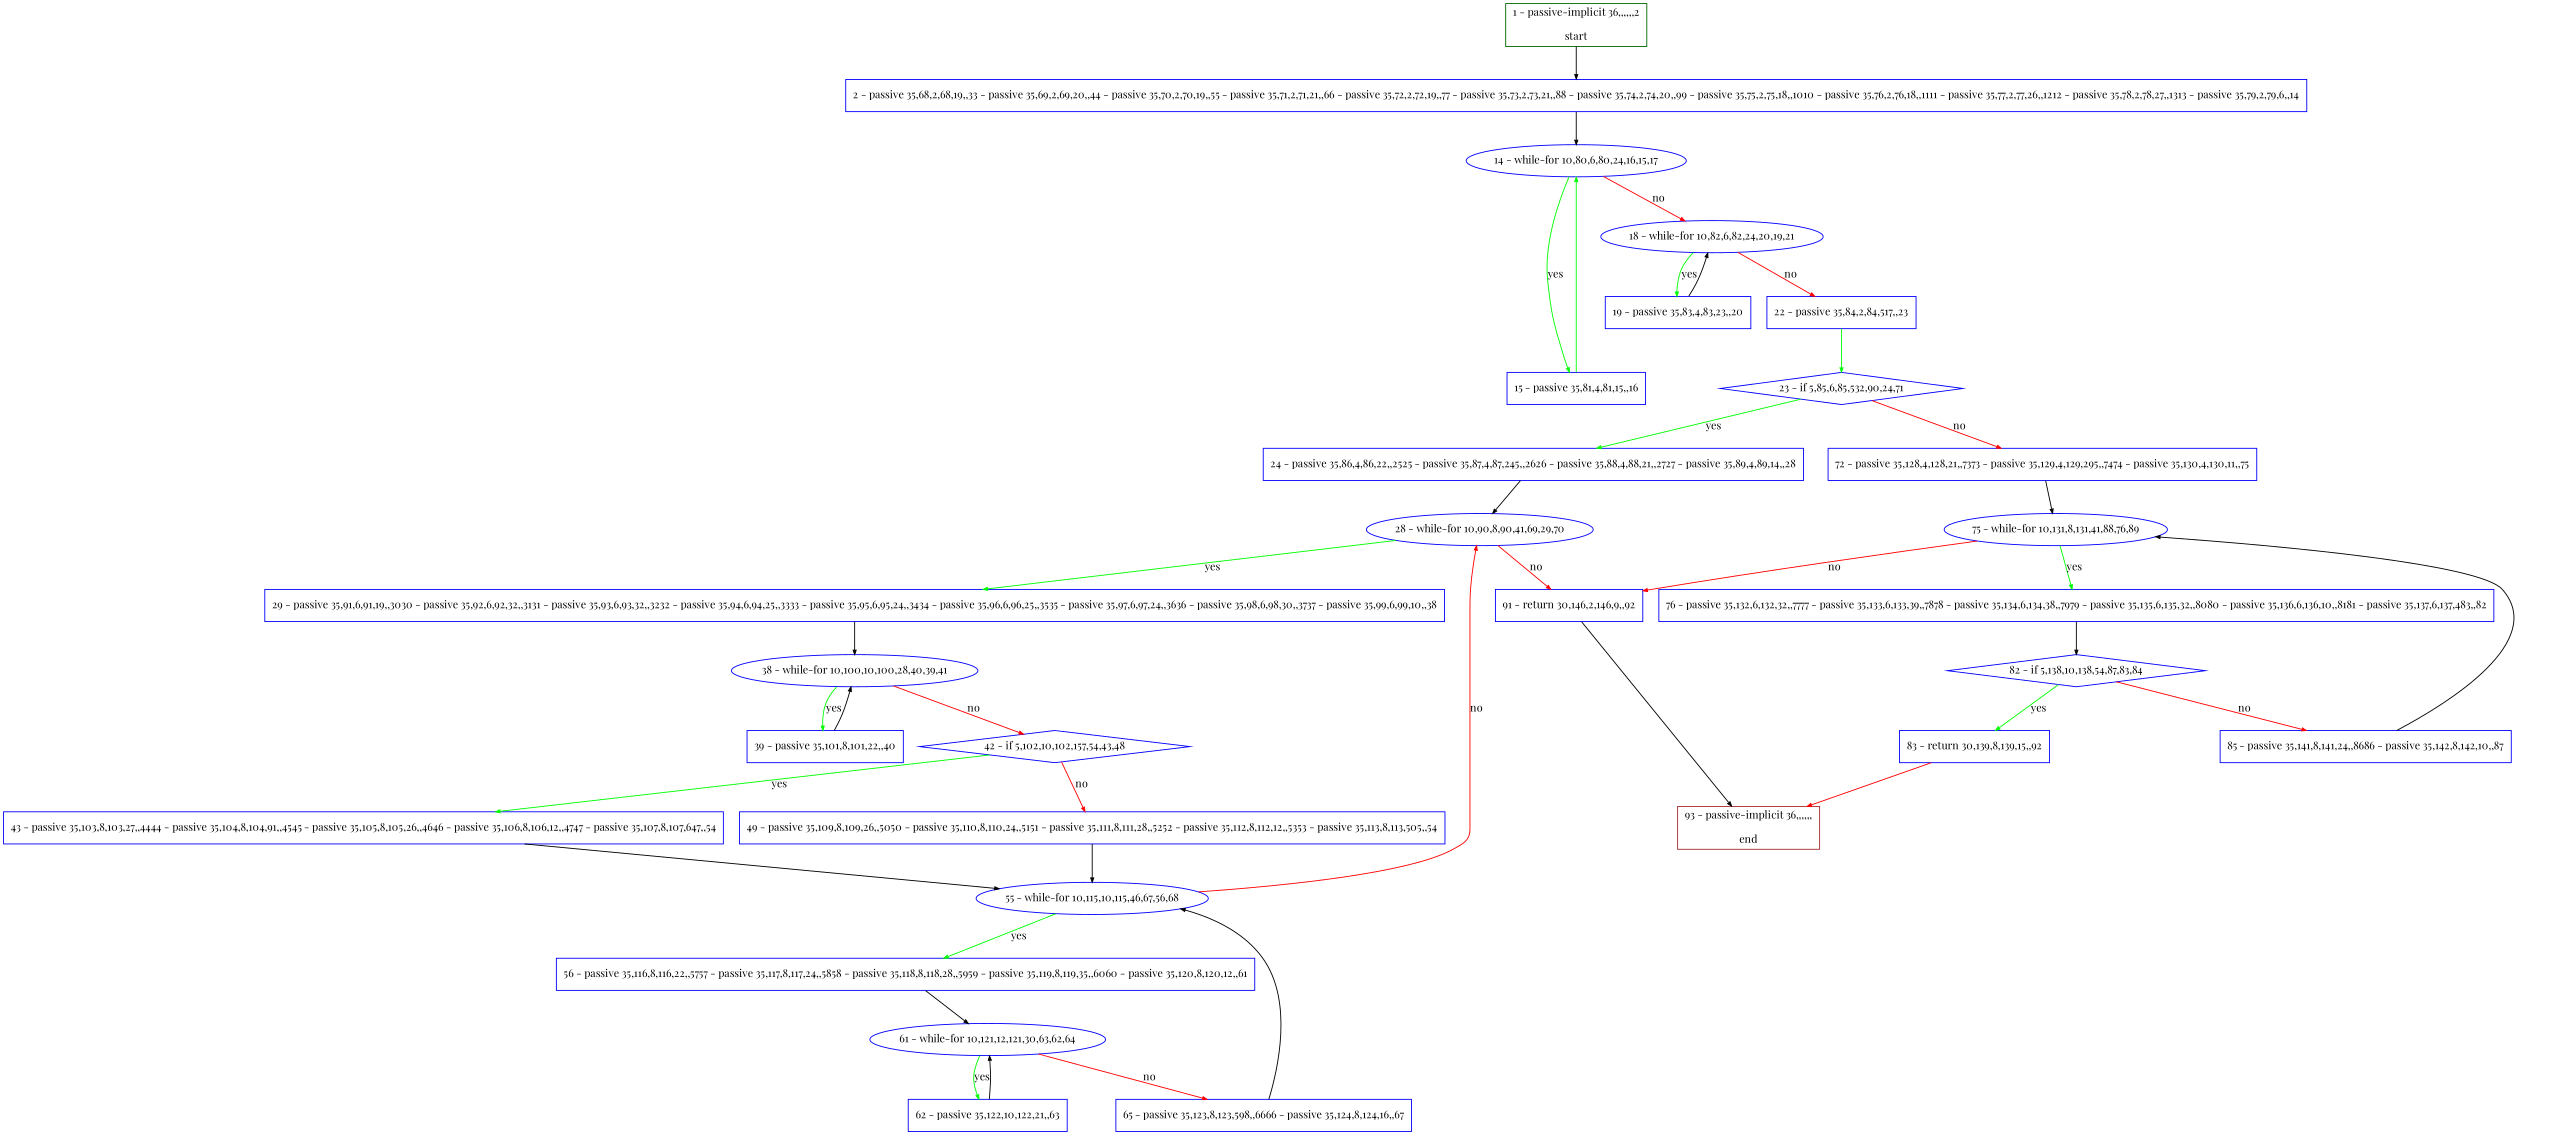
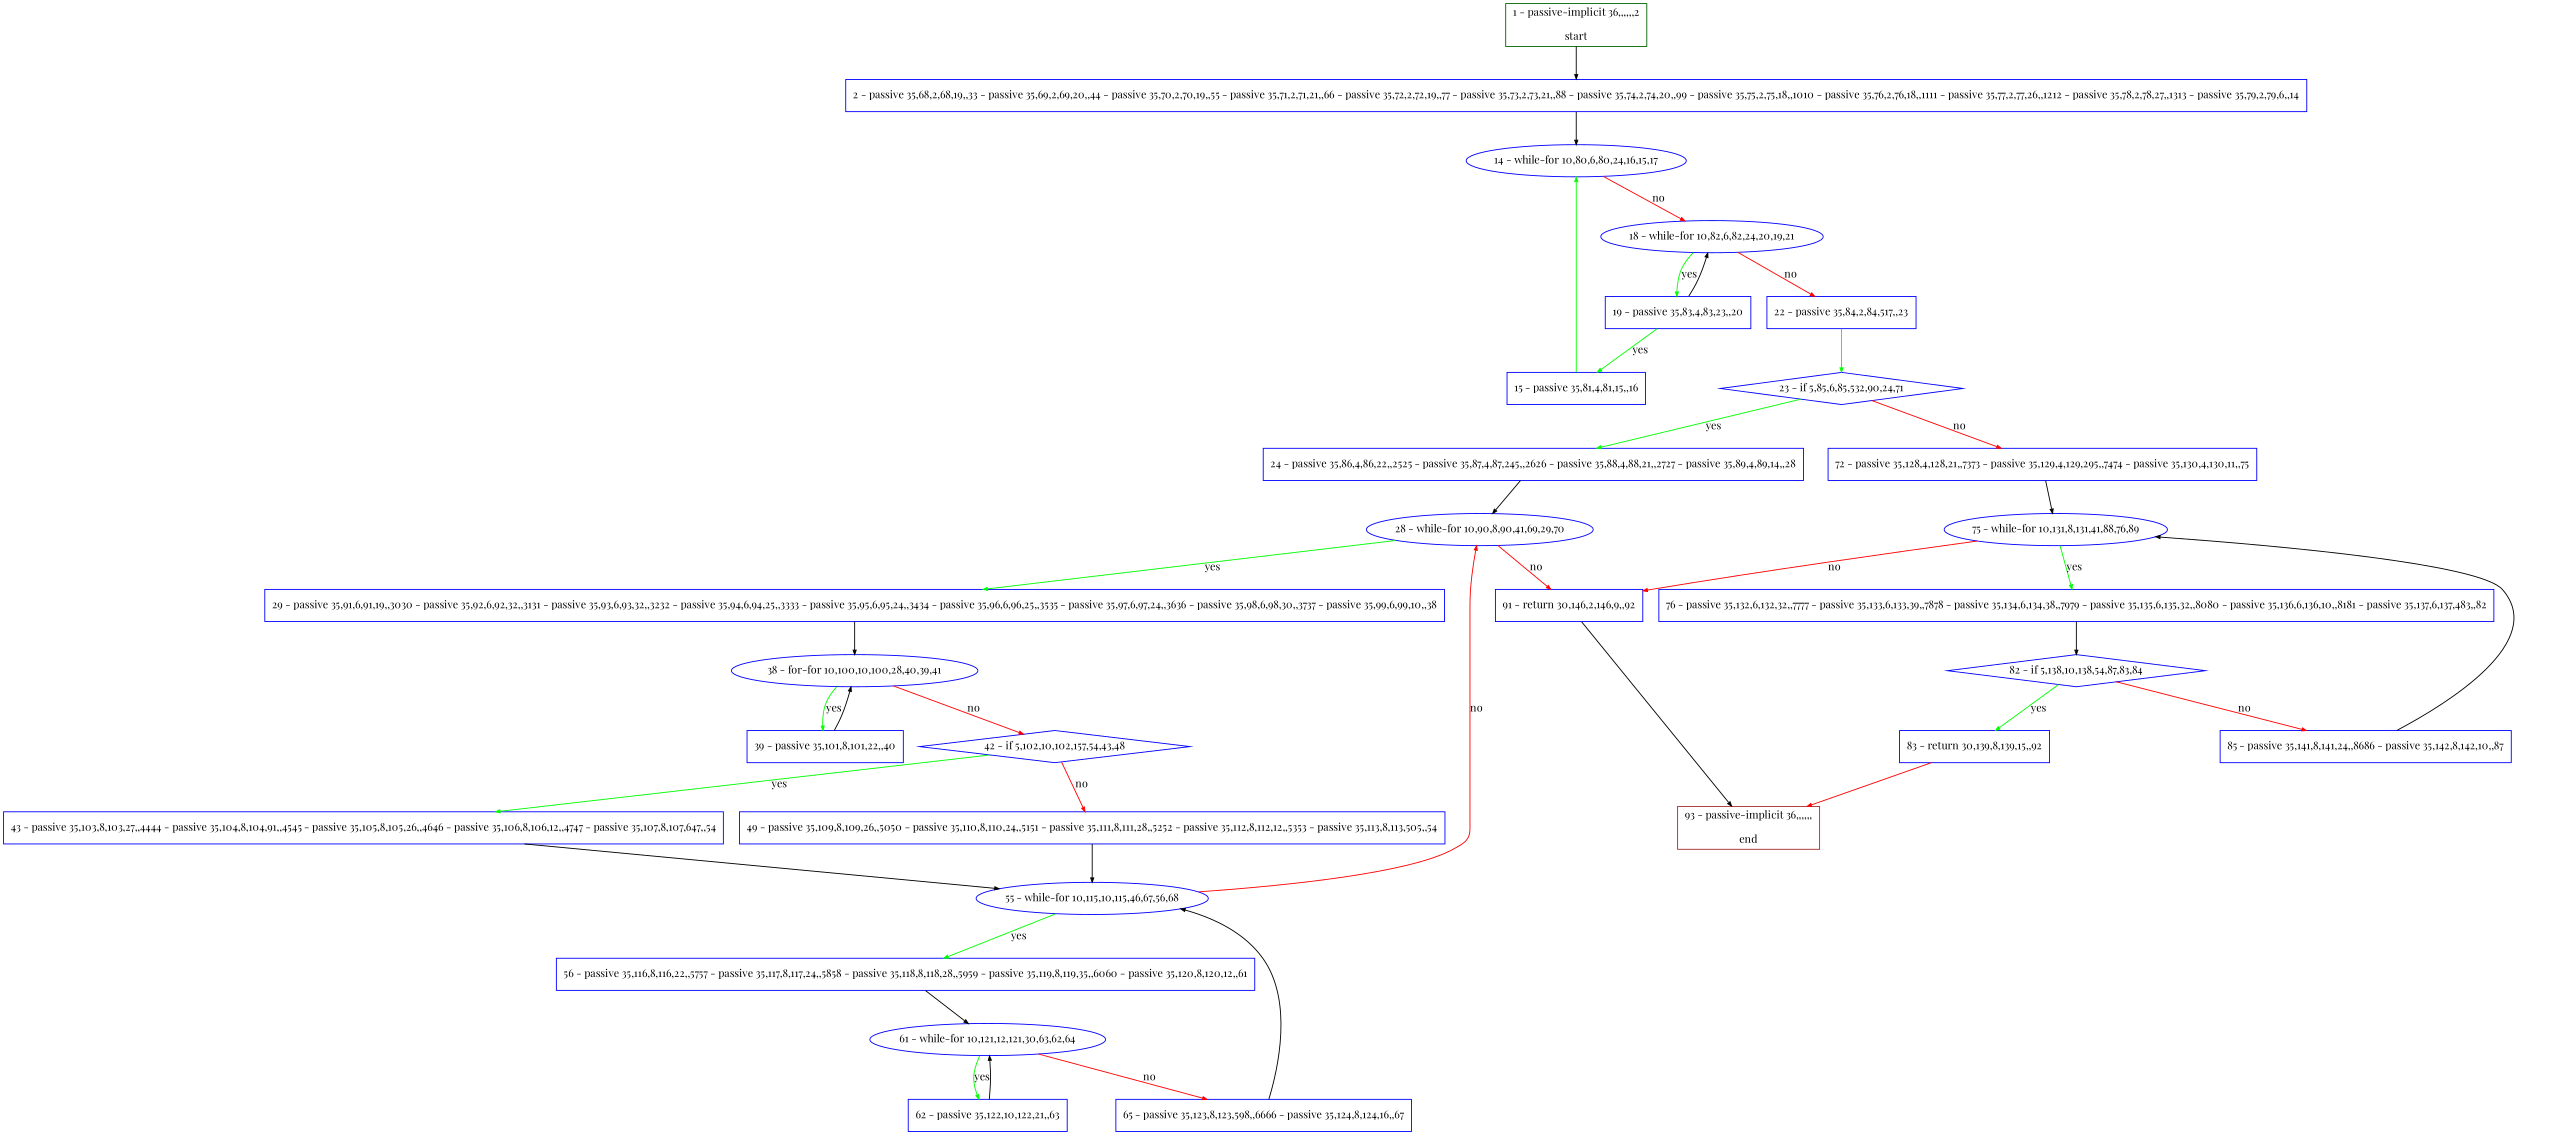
(1547, 272) -> (1629, 349)
(855, 671) -> (855, 671)
